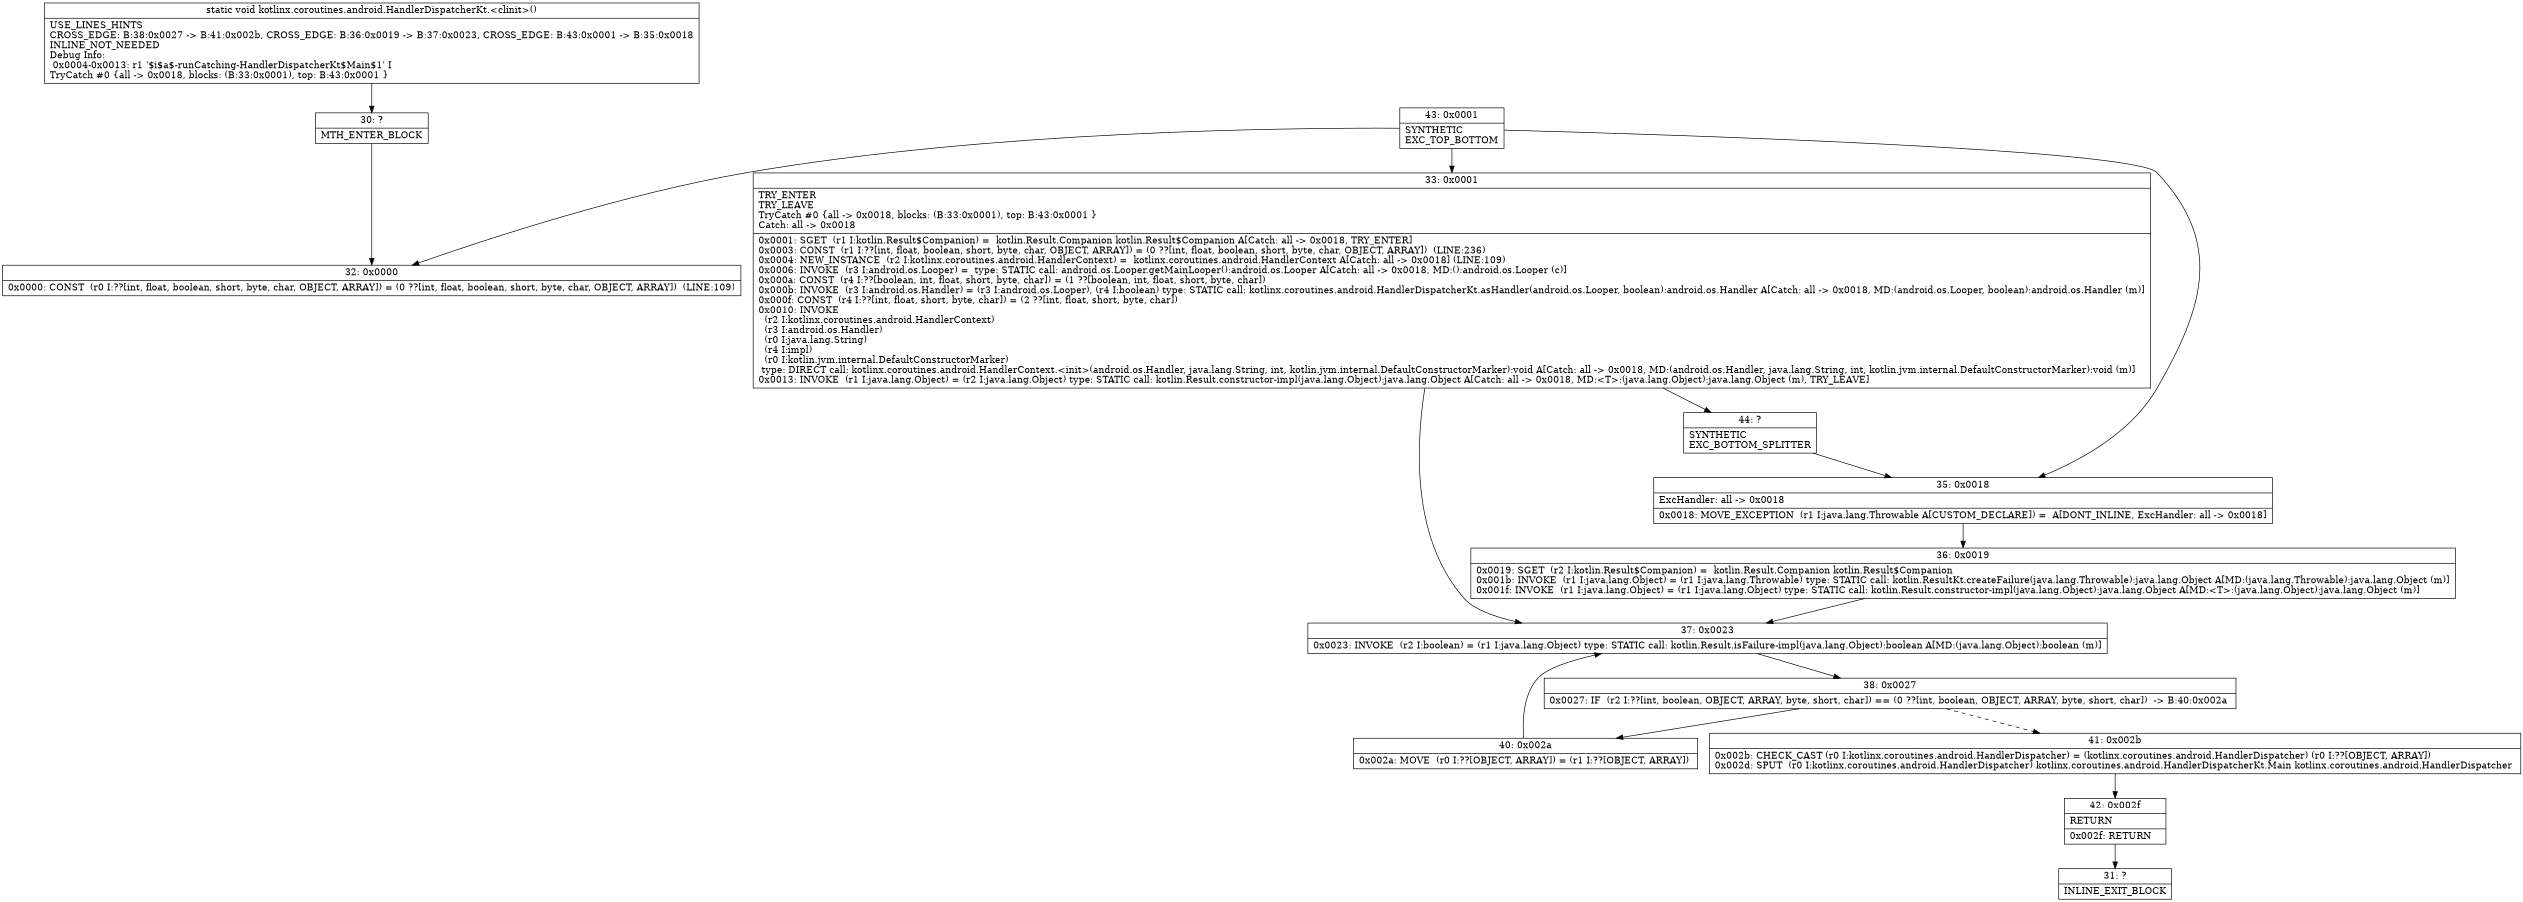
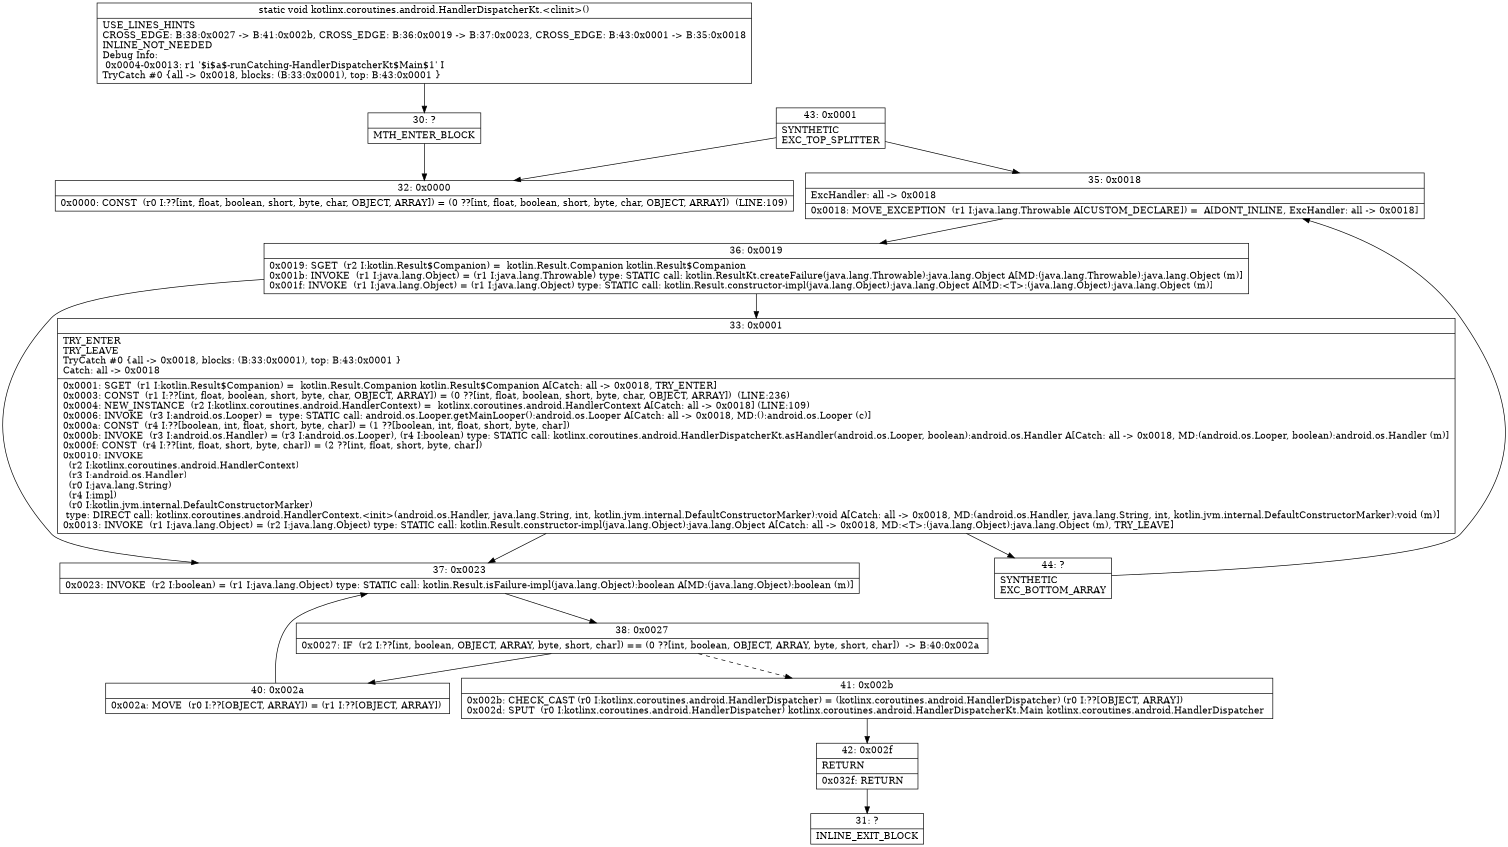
(1452, 140) -> (831, 140)
(1452, 157) -> (756, 303)
(1750, 445) -> (1053, 591)
(2115, 836) -> (867, 781)
